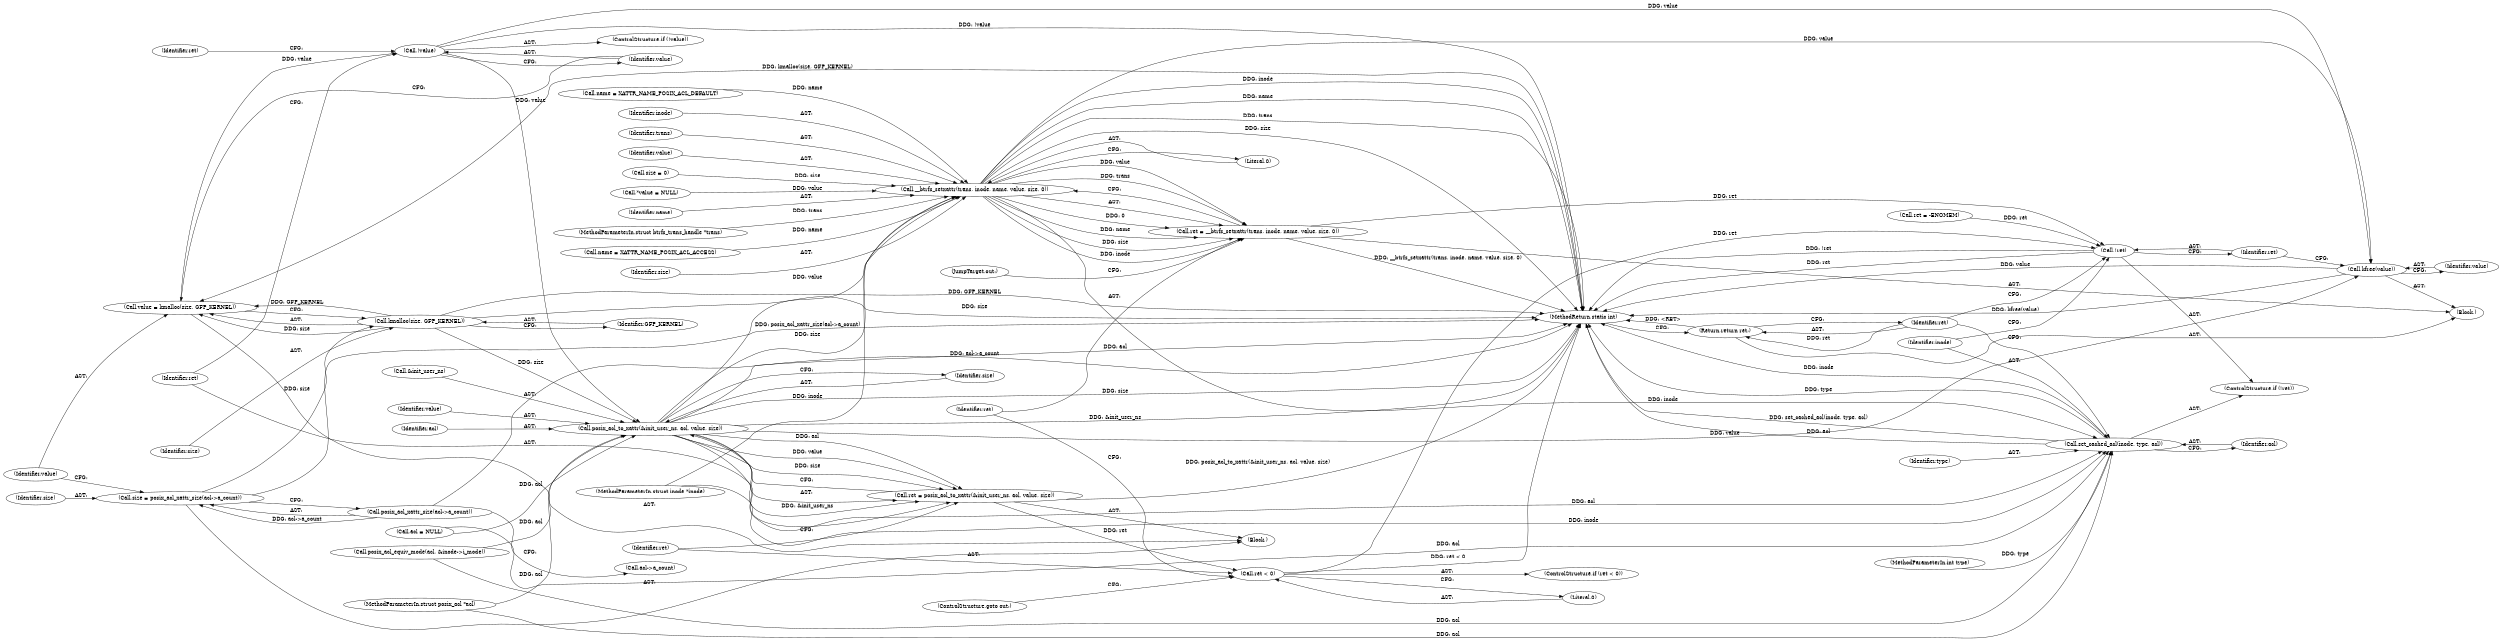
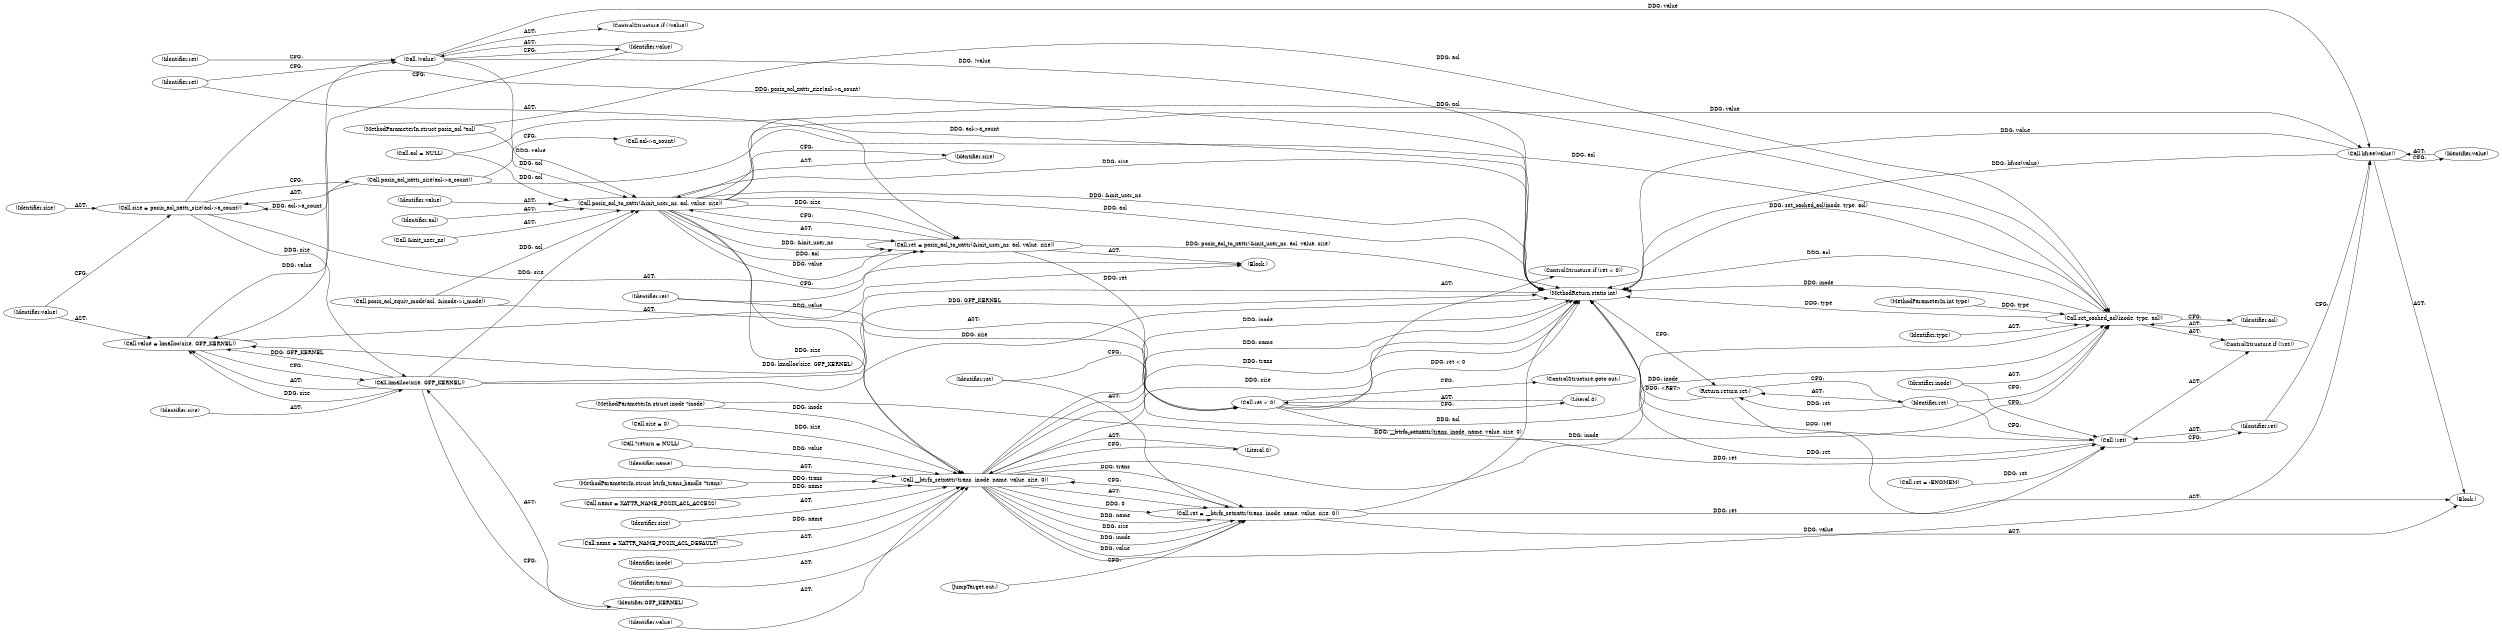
(651, 193) -> (651, 444)
(1123, 590) -> (1408, 391)
